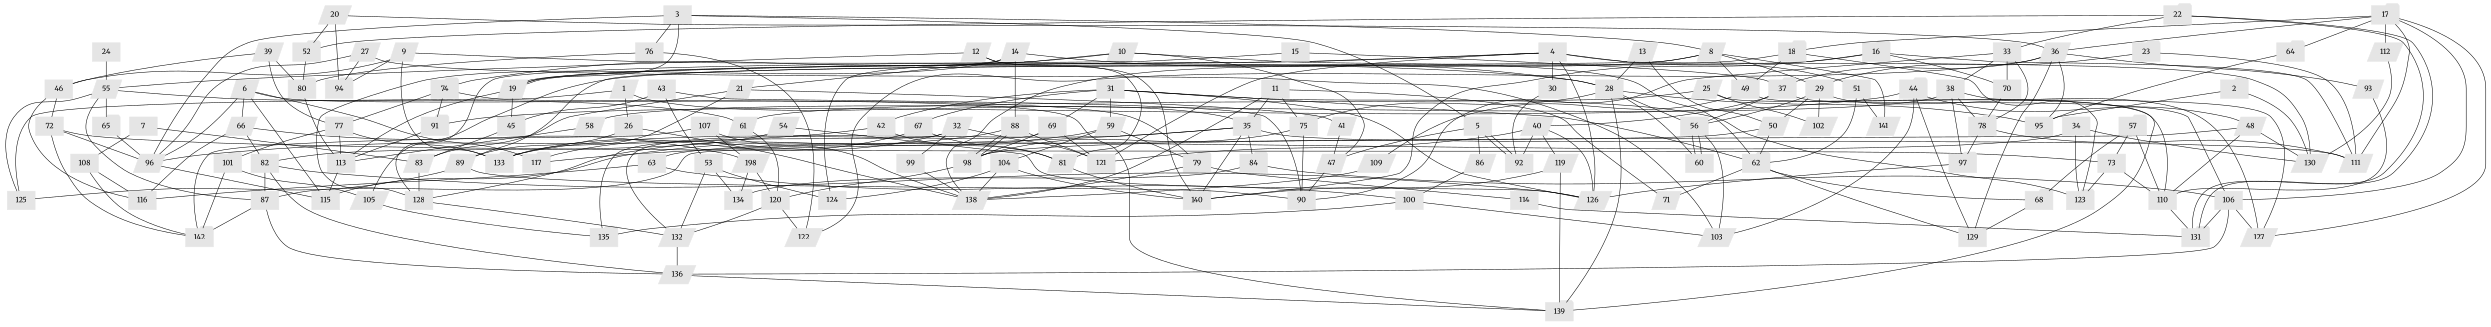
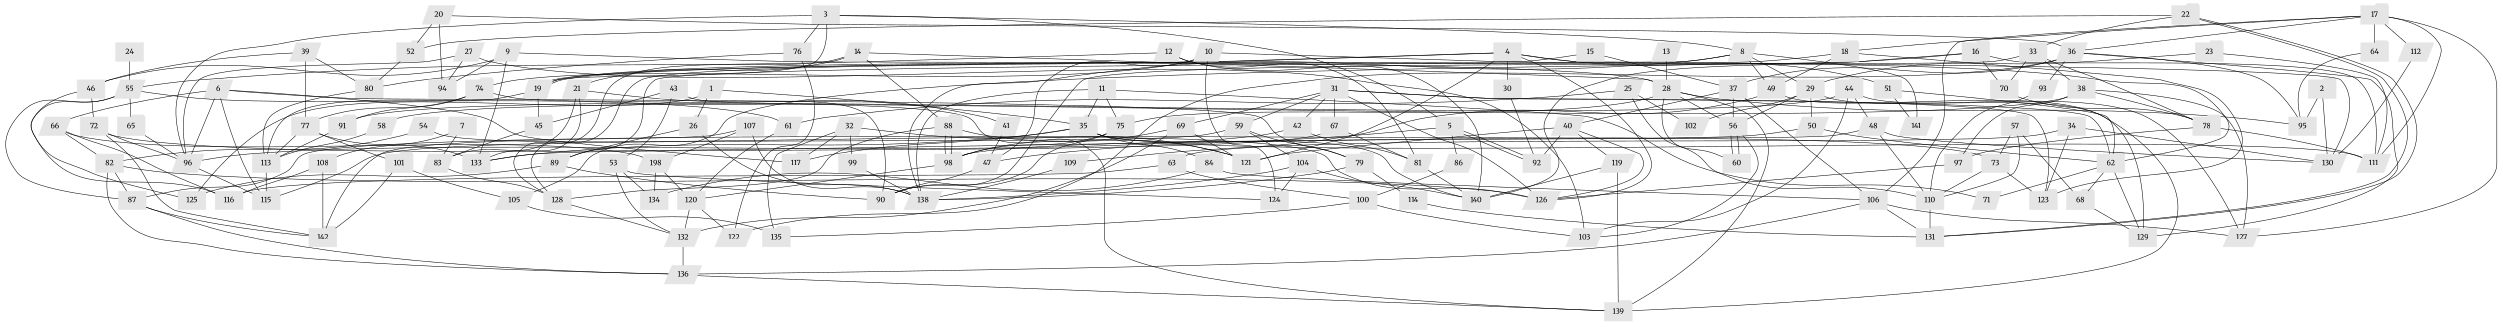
(1676, 91) -> none
